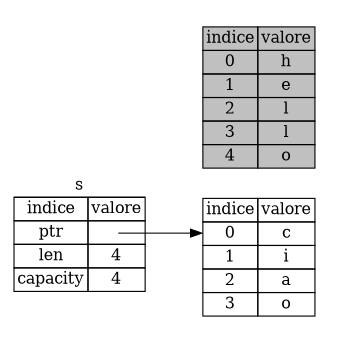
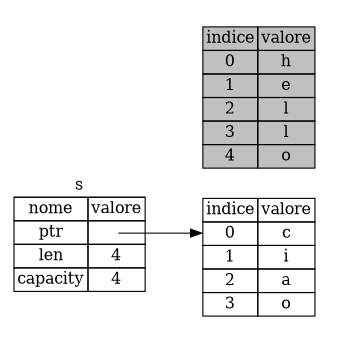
(51, 208) -> (51, 208)
